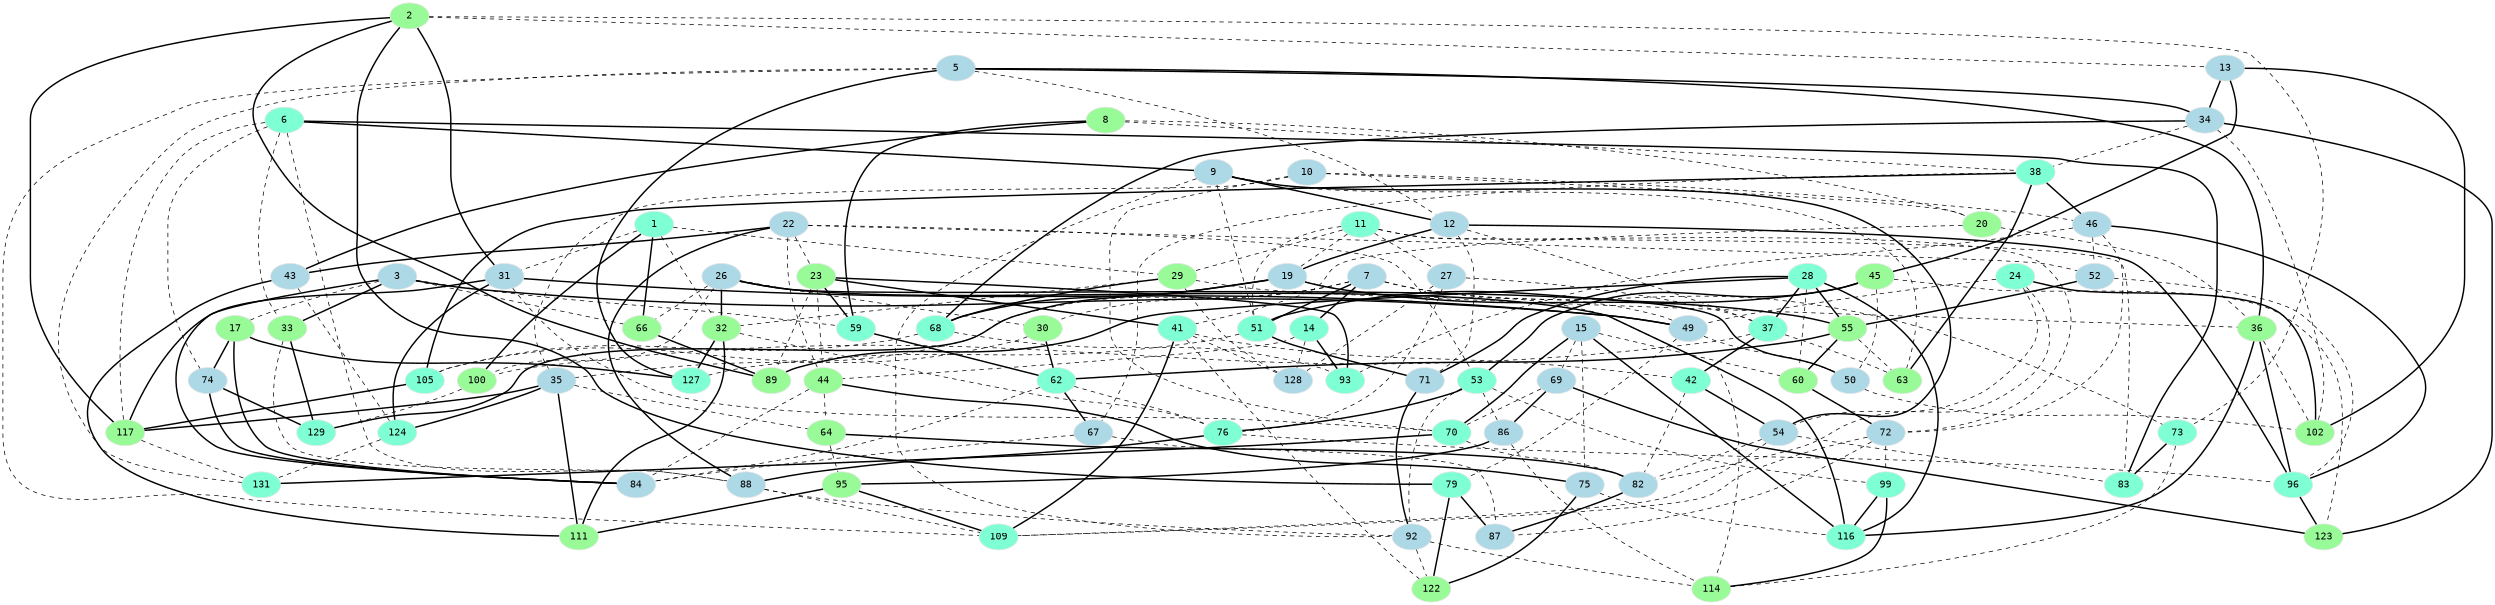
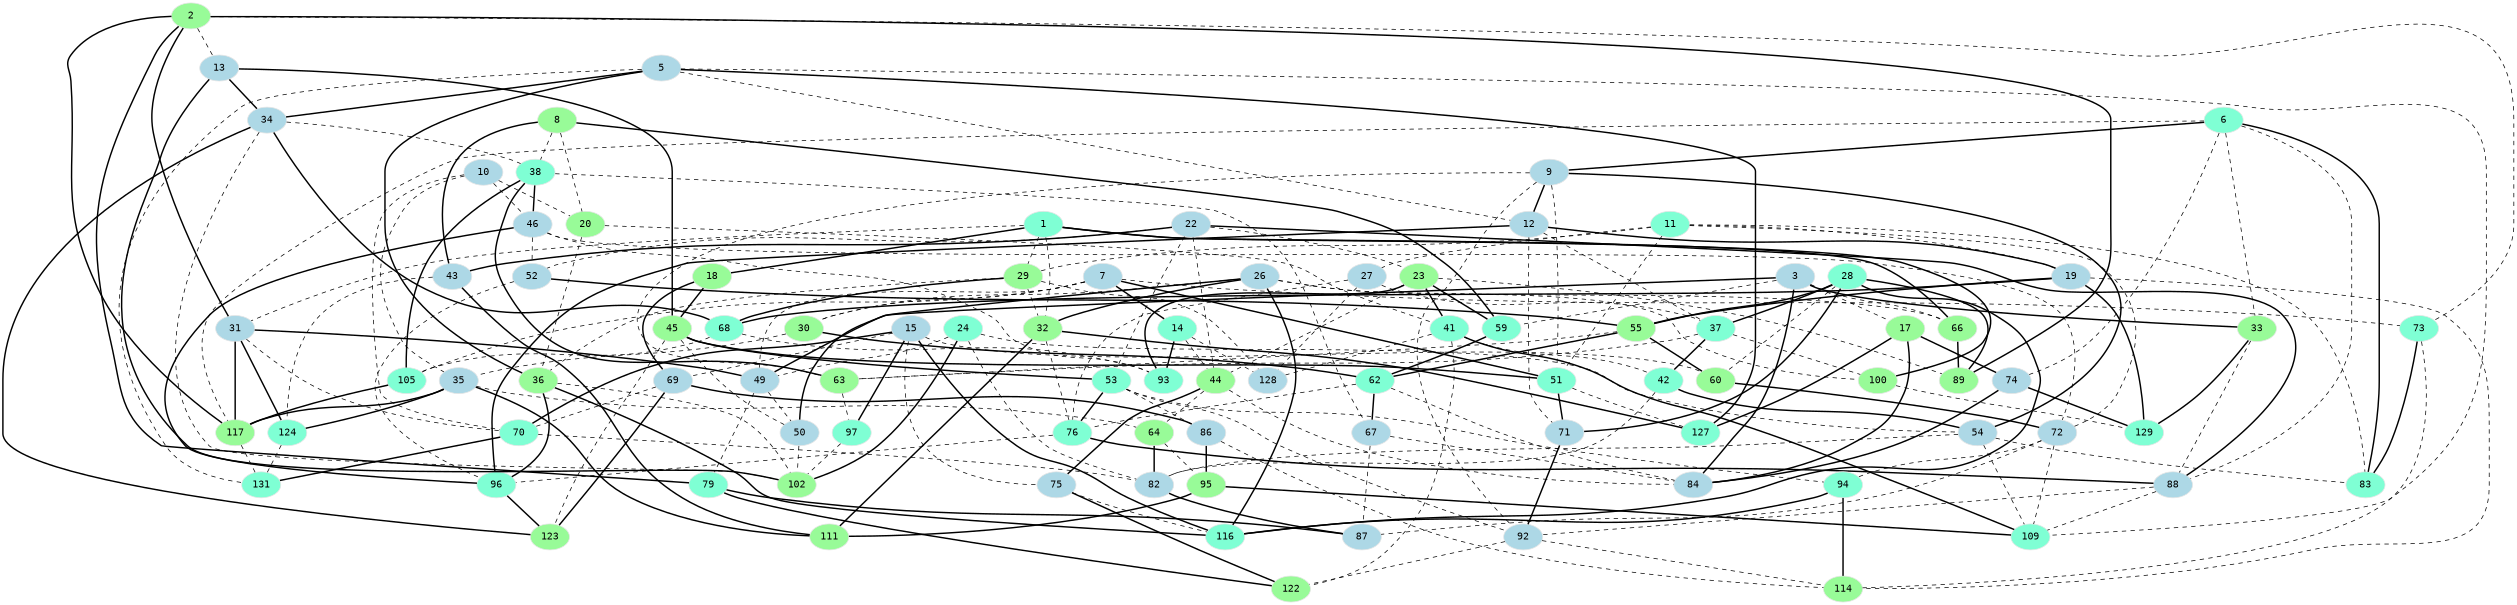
none -> (712, 276)
none -> (852, 433)
(1886, 485) -> (1843, 485)
